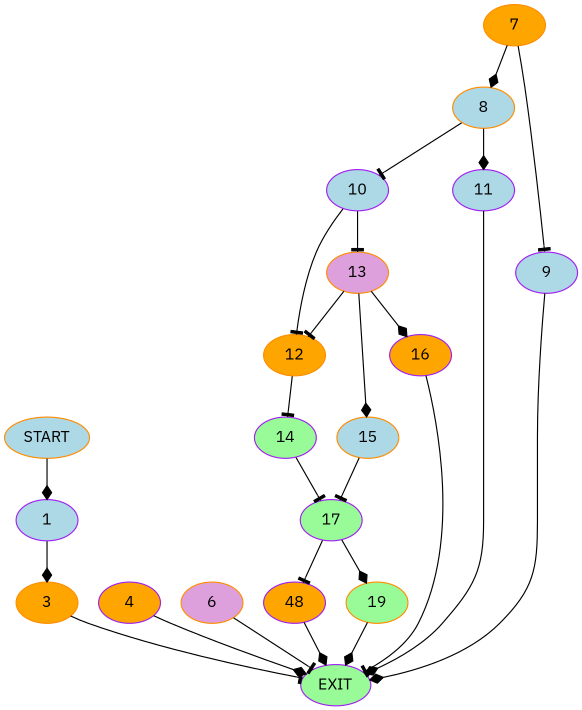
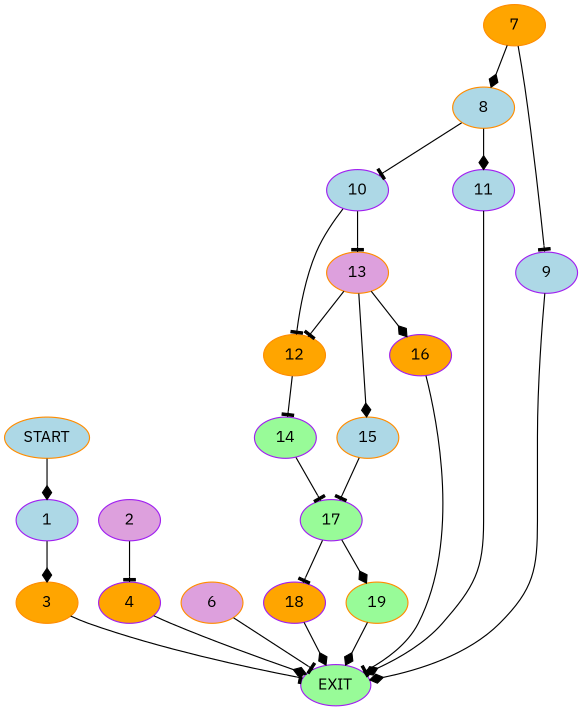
none -> (130, 520)
(295, 603) -> (295, 603)
